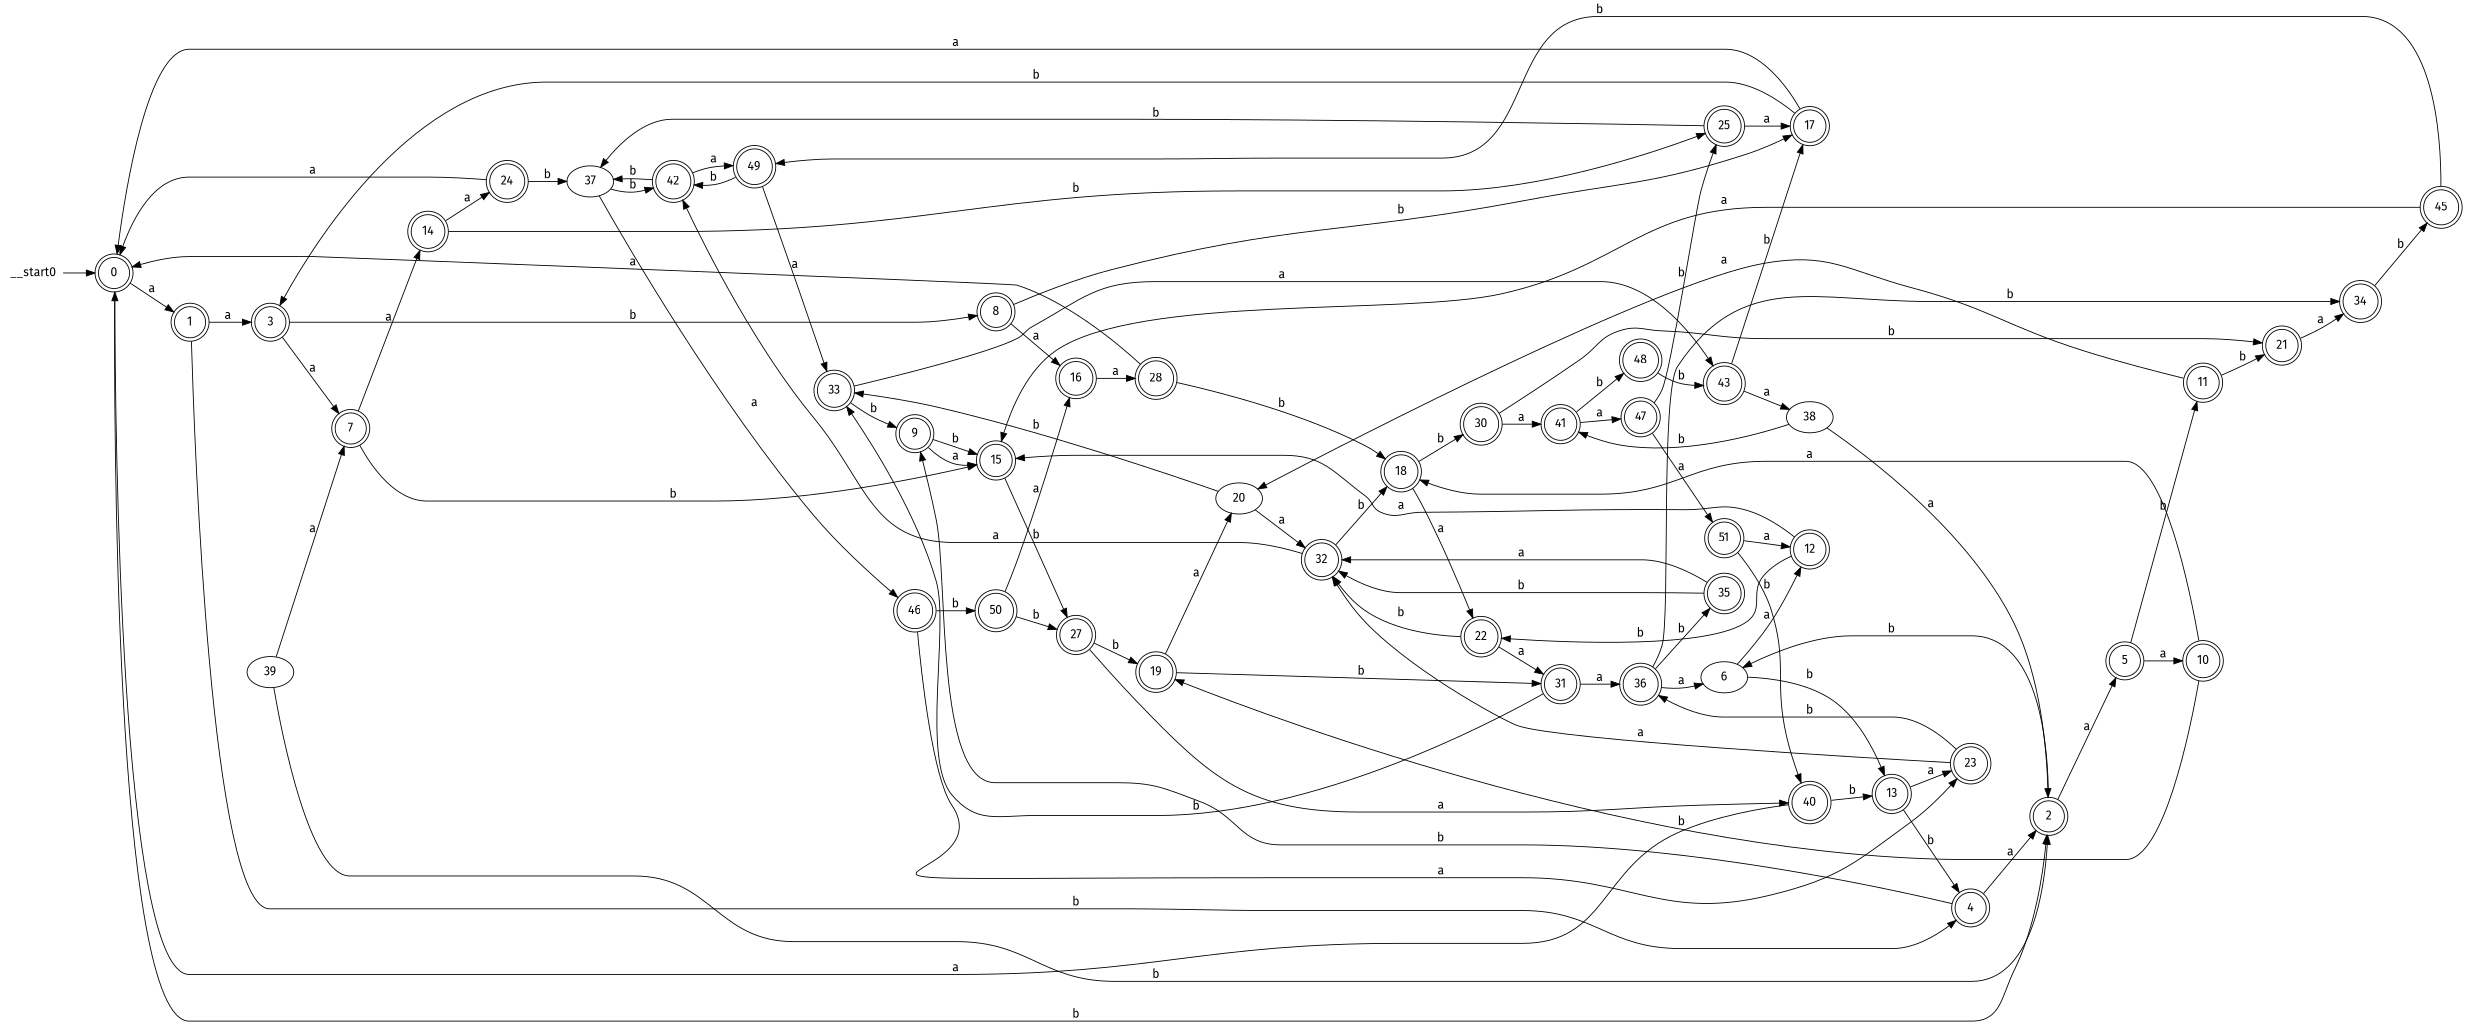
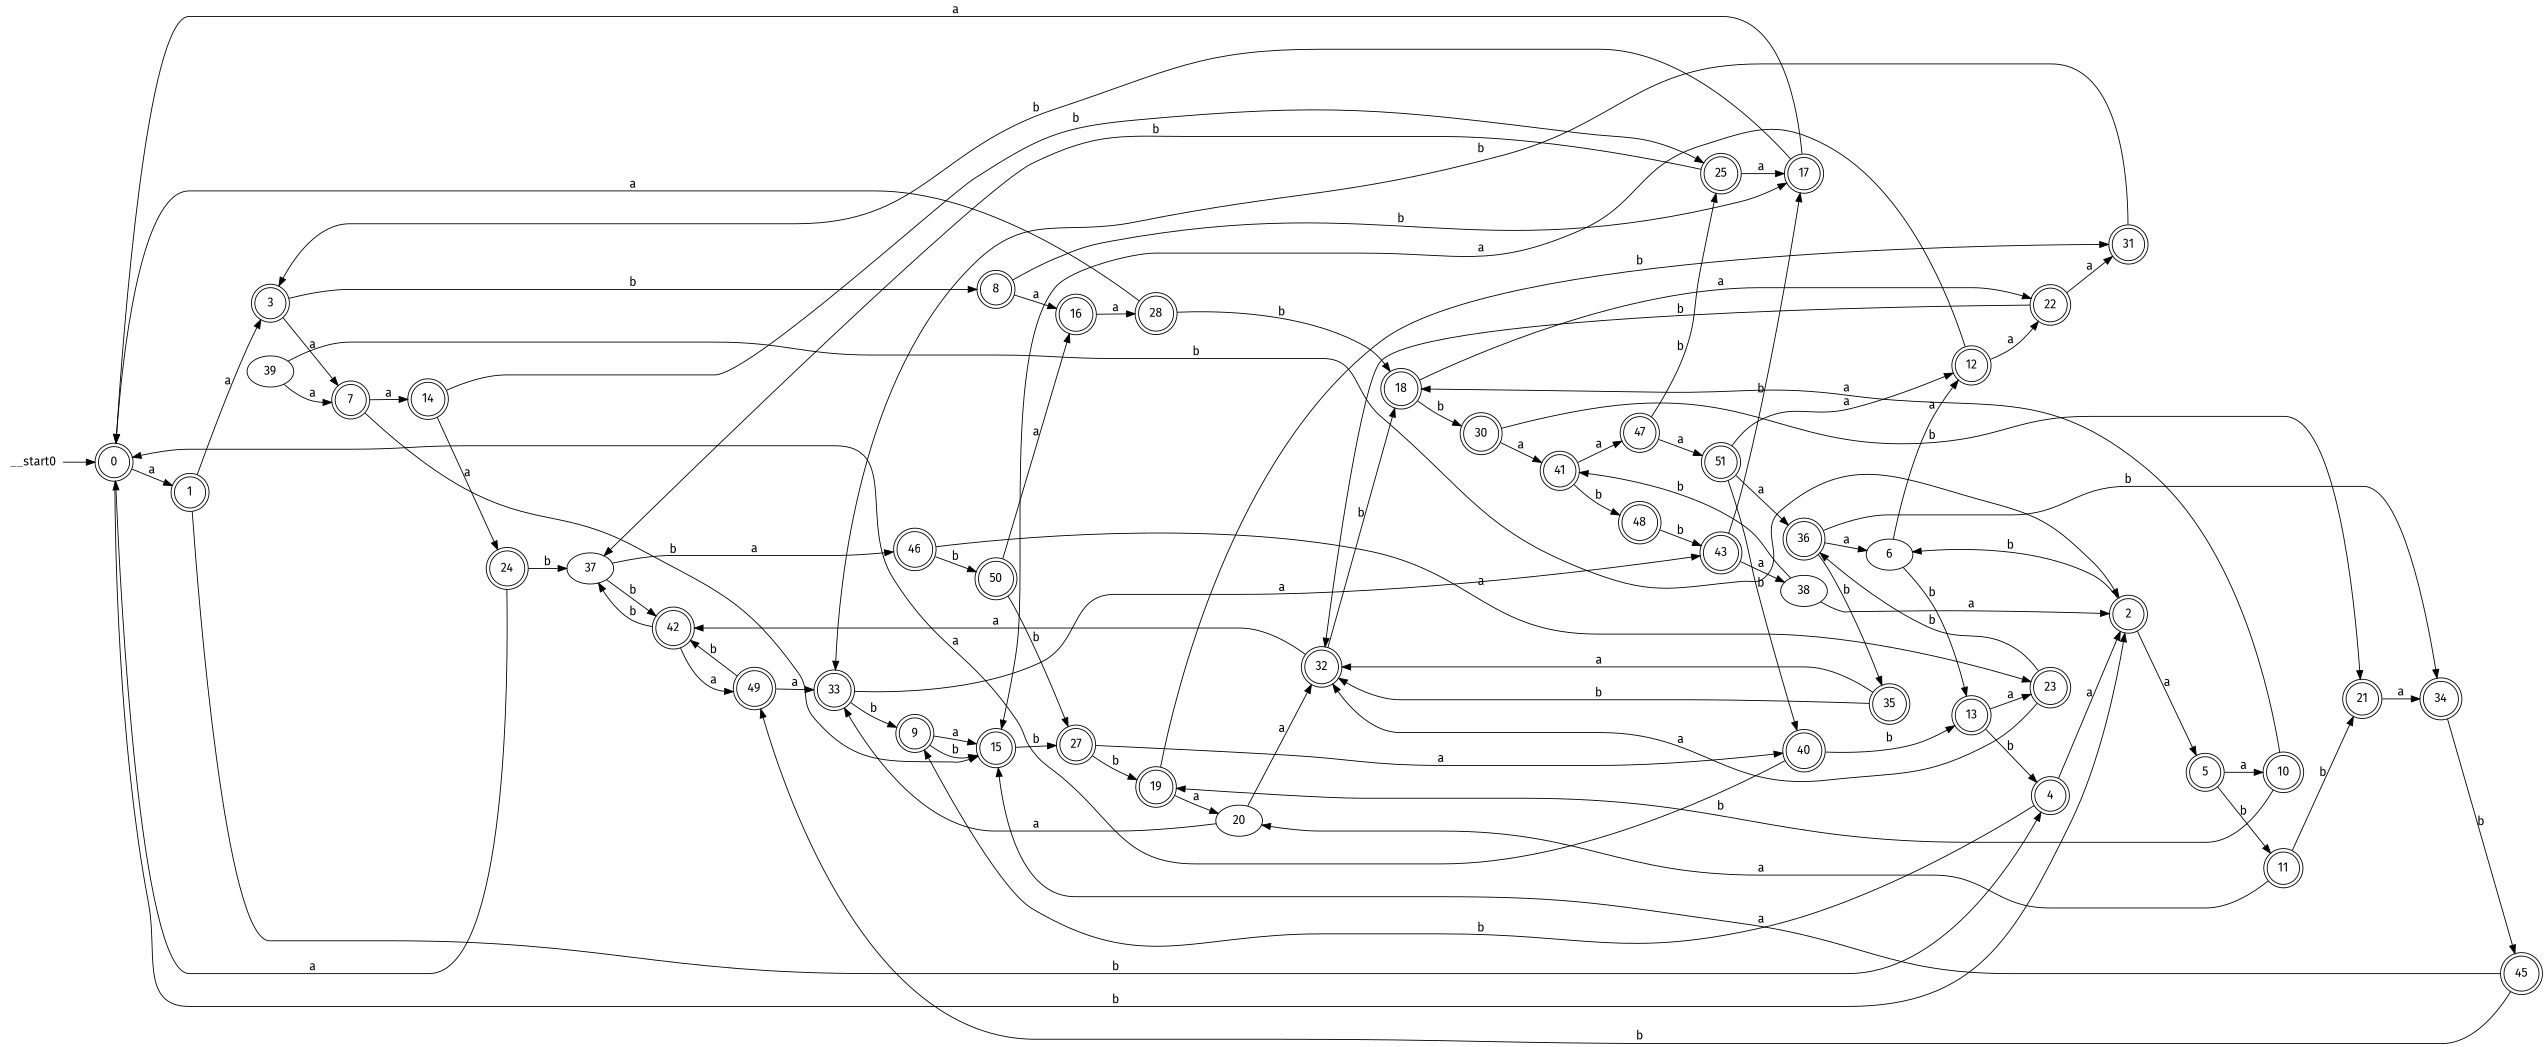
(1036, 425) -> (1036, 825)
(1641, 634) -> (2011, 340)
(1596, 684) -> (1759, 497)
